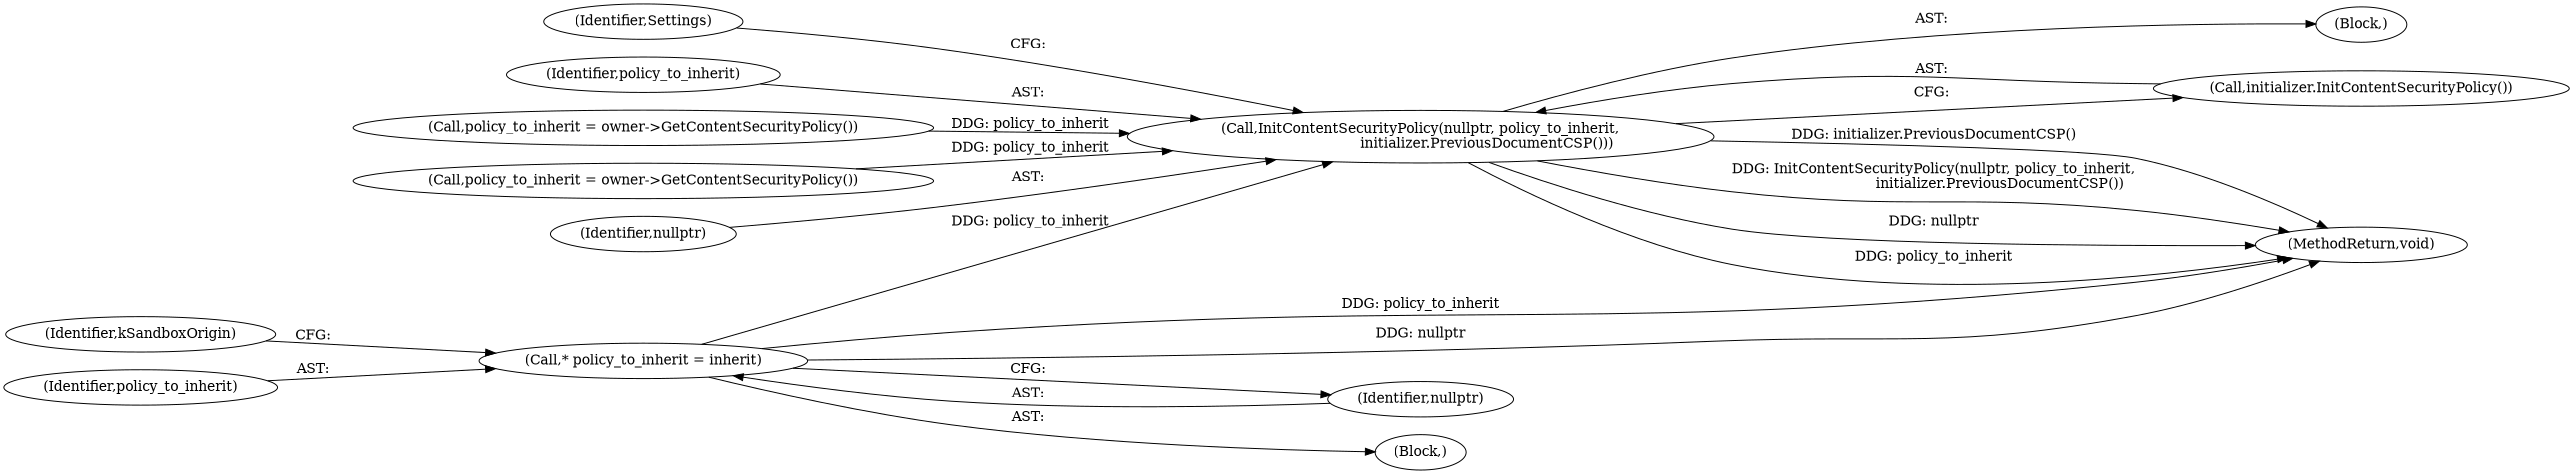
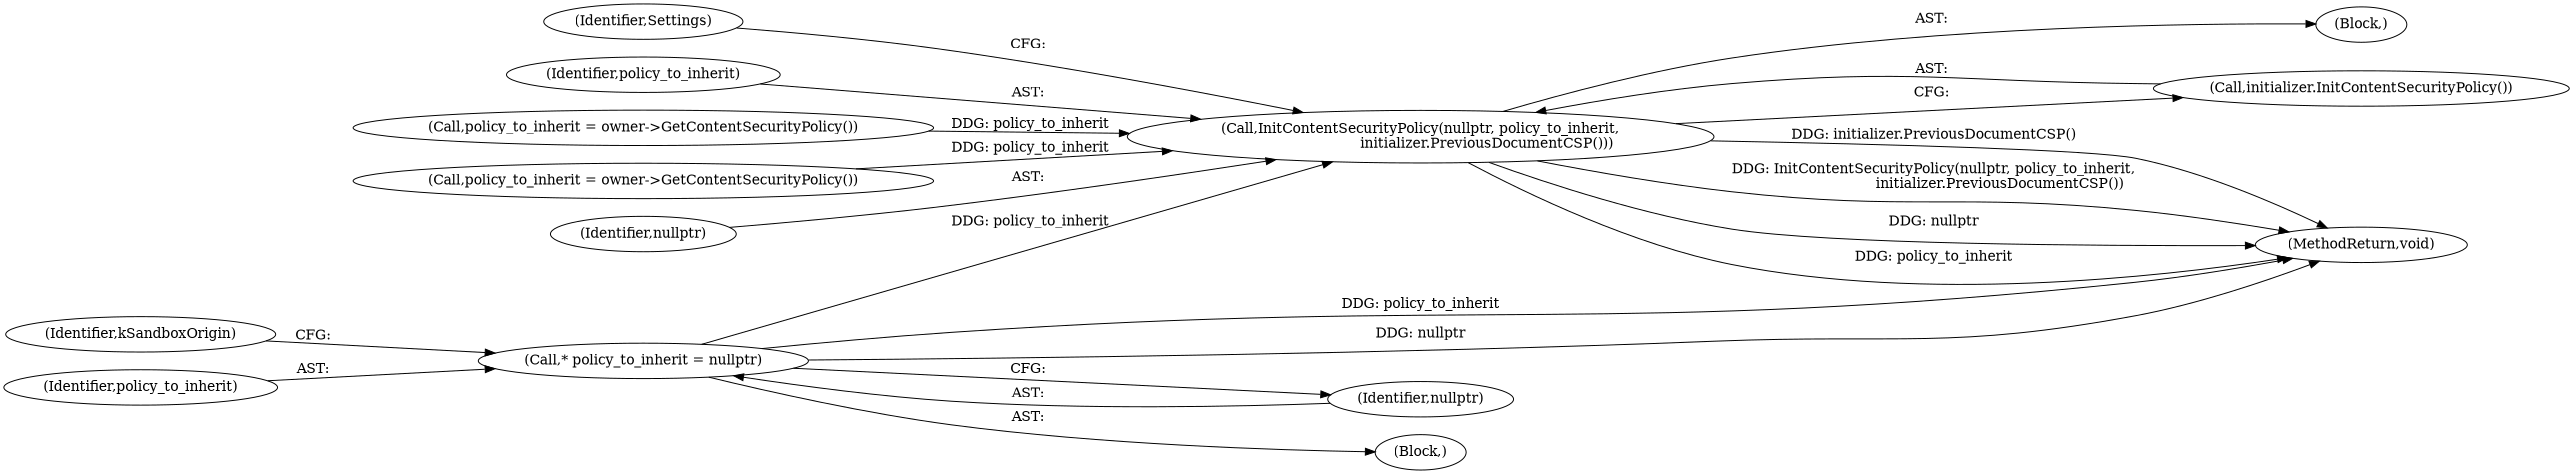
(643, 361) -> (643, 361)
